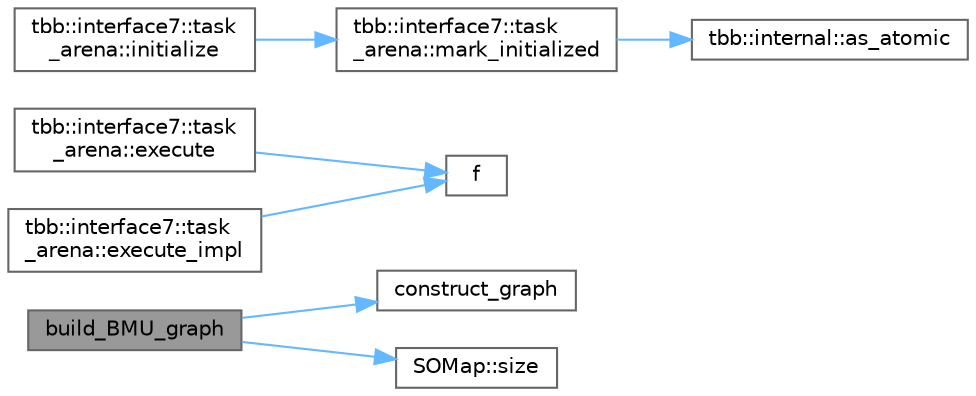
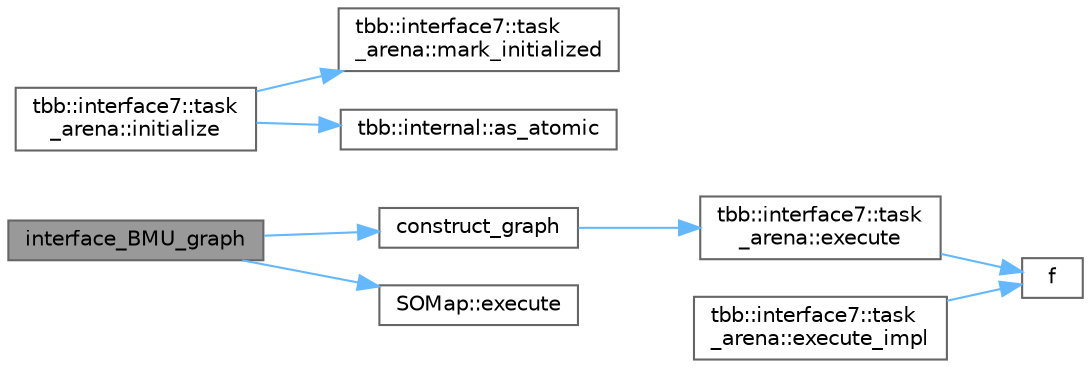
(644, 40) -> (288, 124)
none -> (628, 228)
(135, 330) -> (136, 240)
(477, 368) -> (479, 305)
